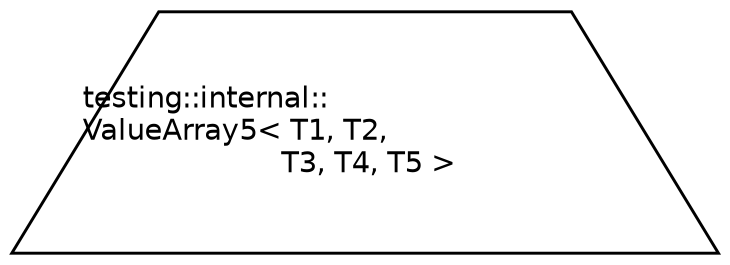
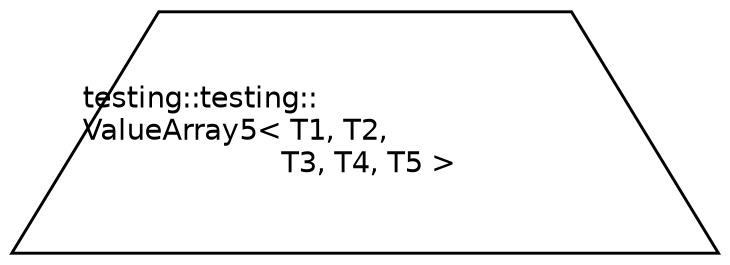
(365, 132) -> (365, 132)
